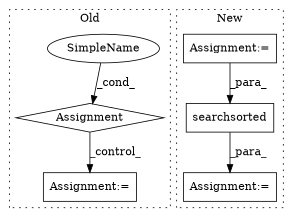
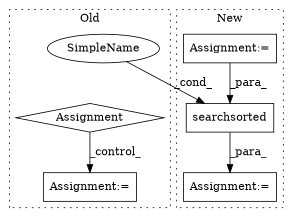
(97, 79) -> (162, 81)
